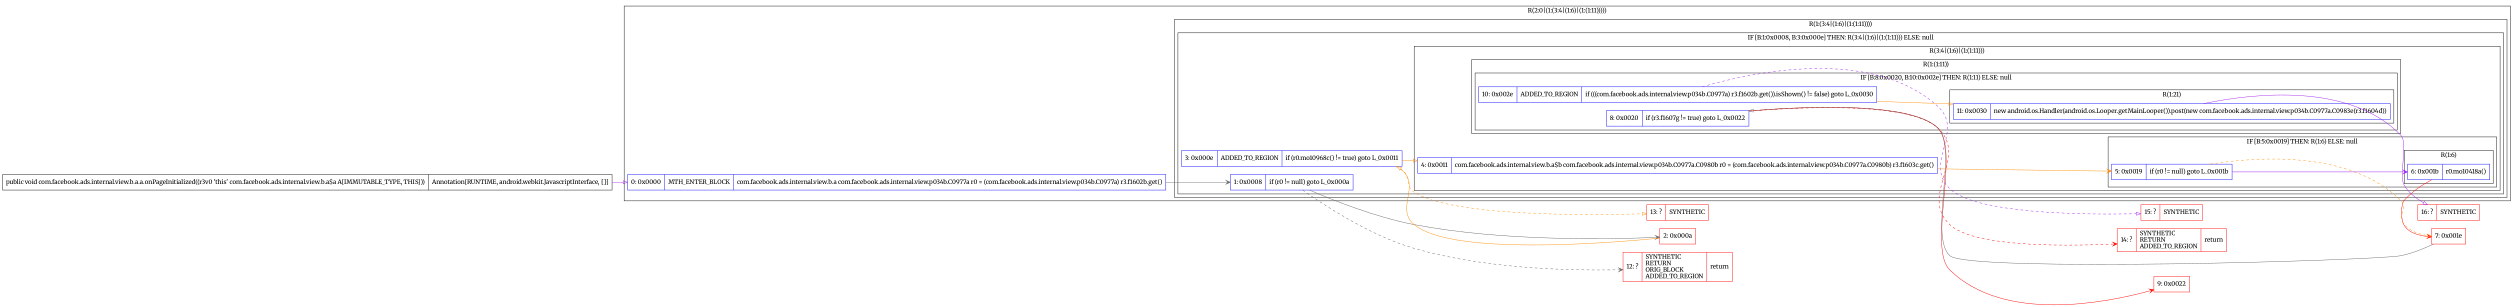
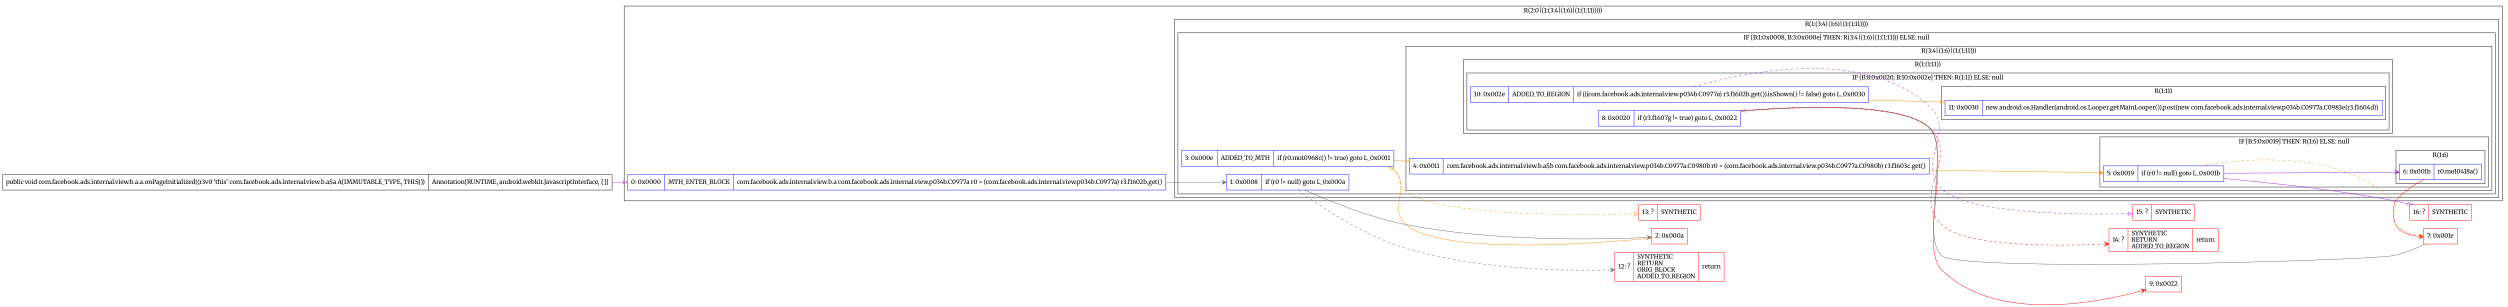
(2172, 95) -> (2164, 91)
(2345, 103) -> (2279, 184)
(1250, 158) -> (1246, 158)
